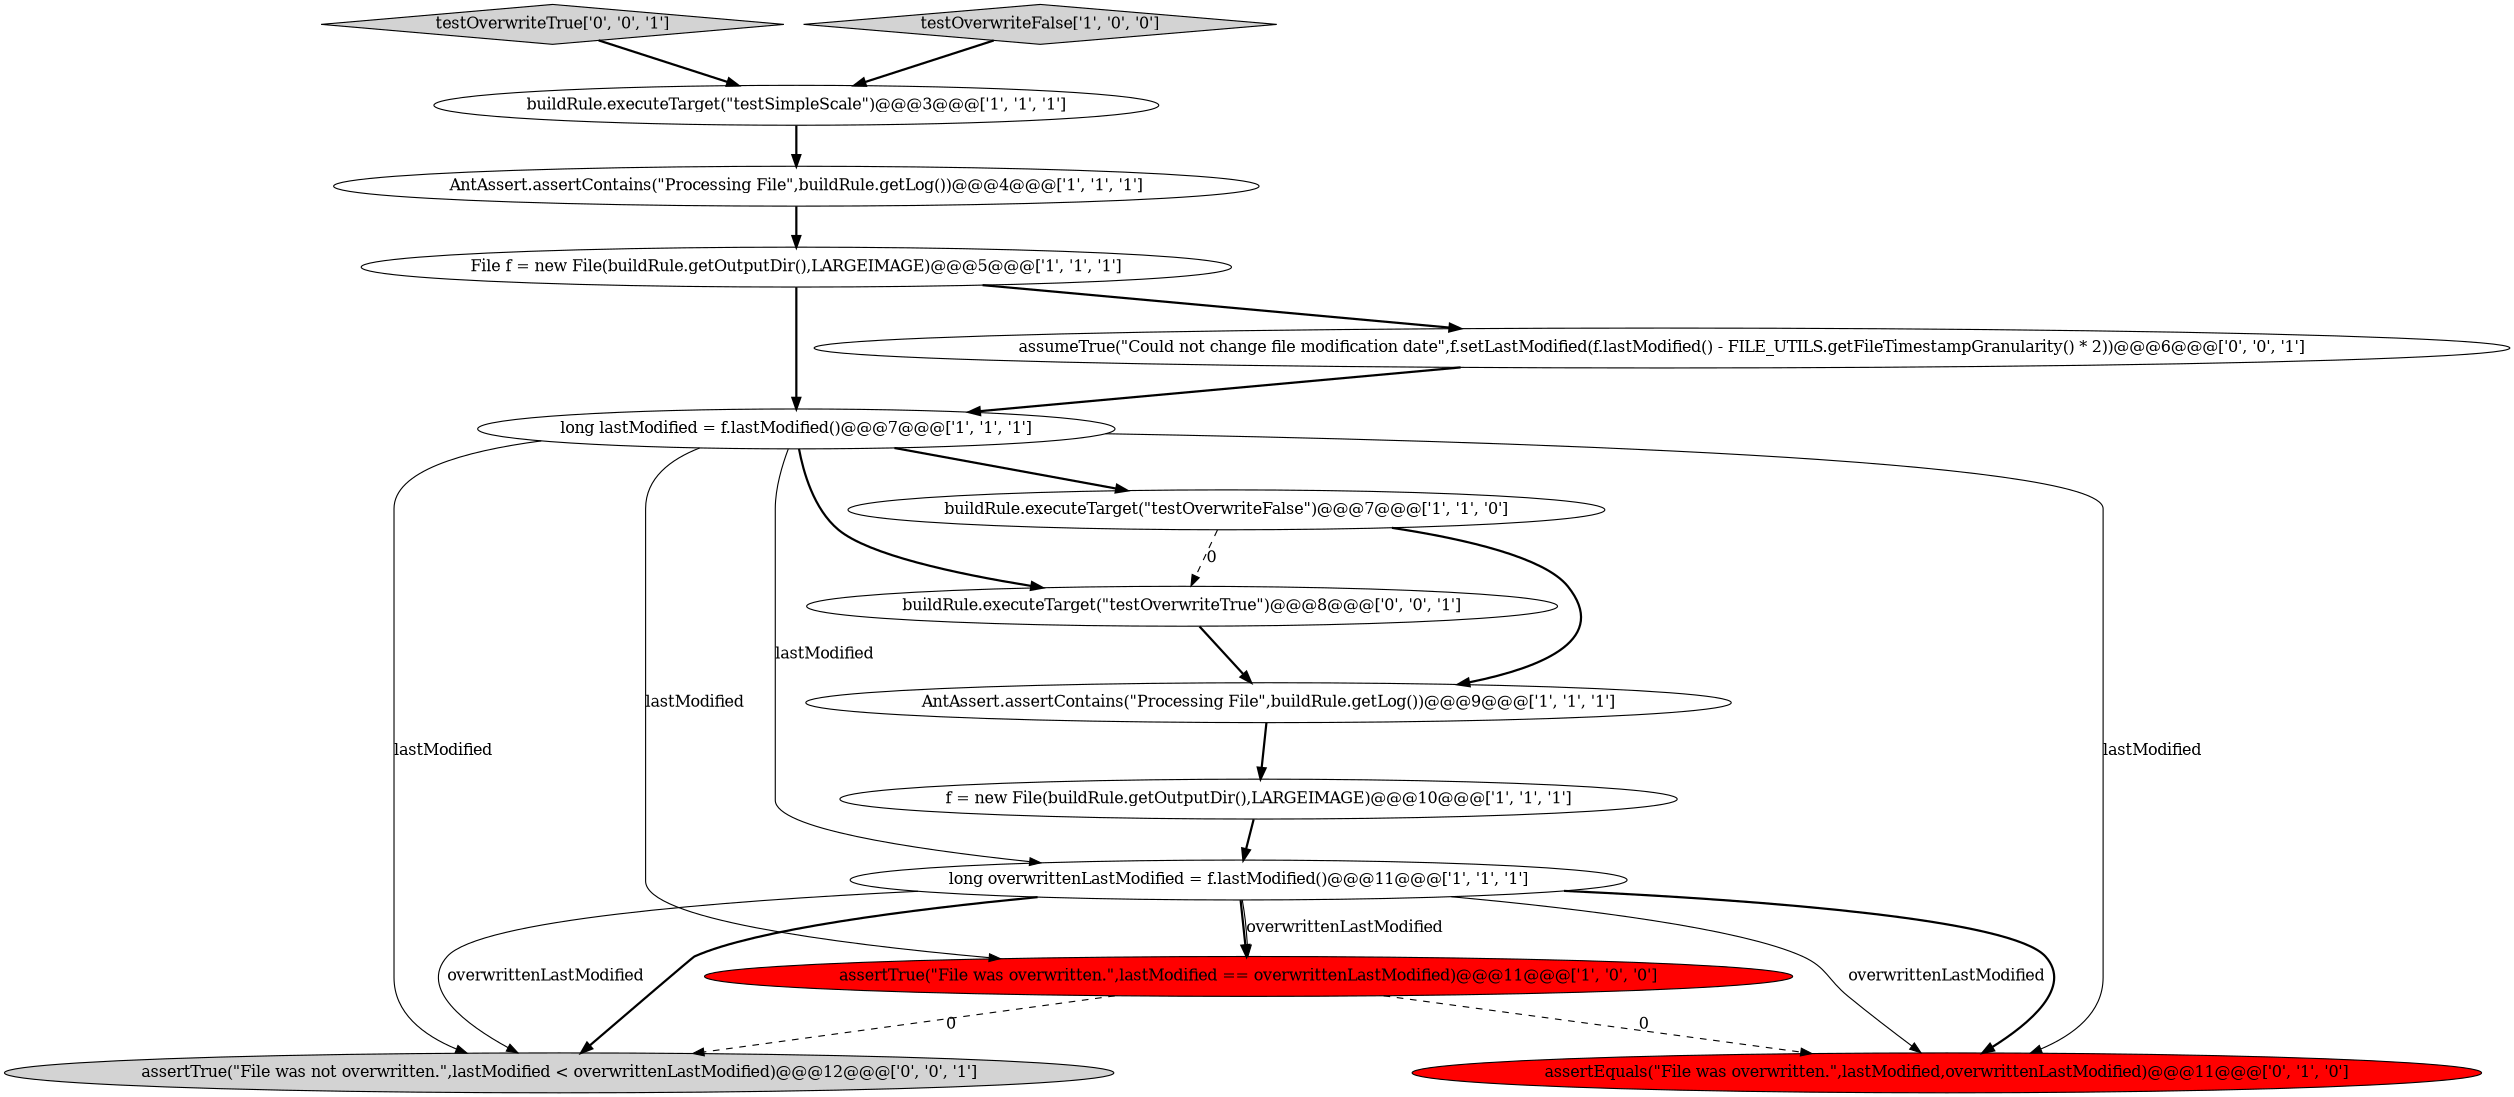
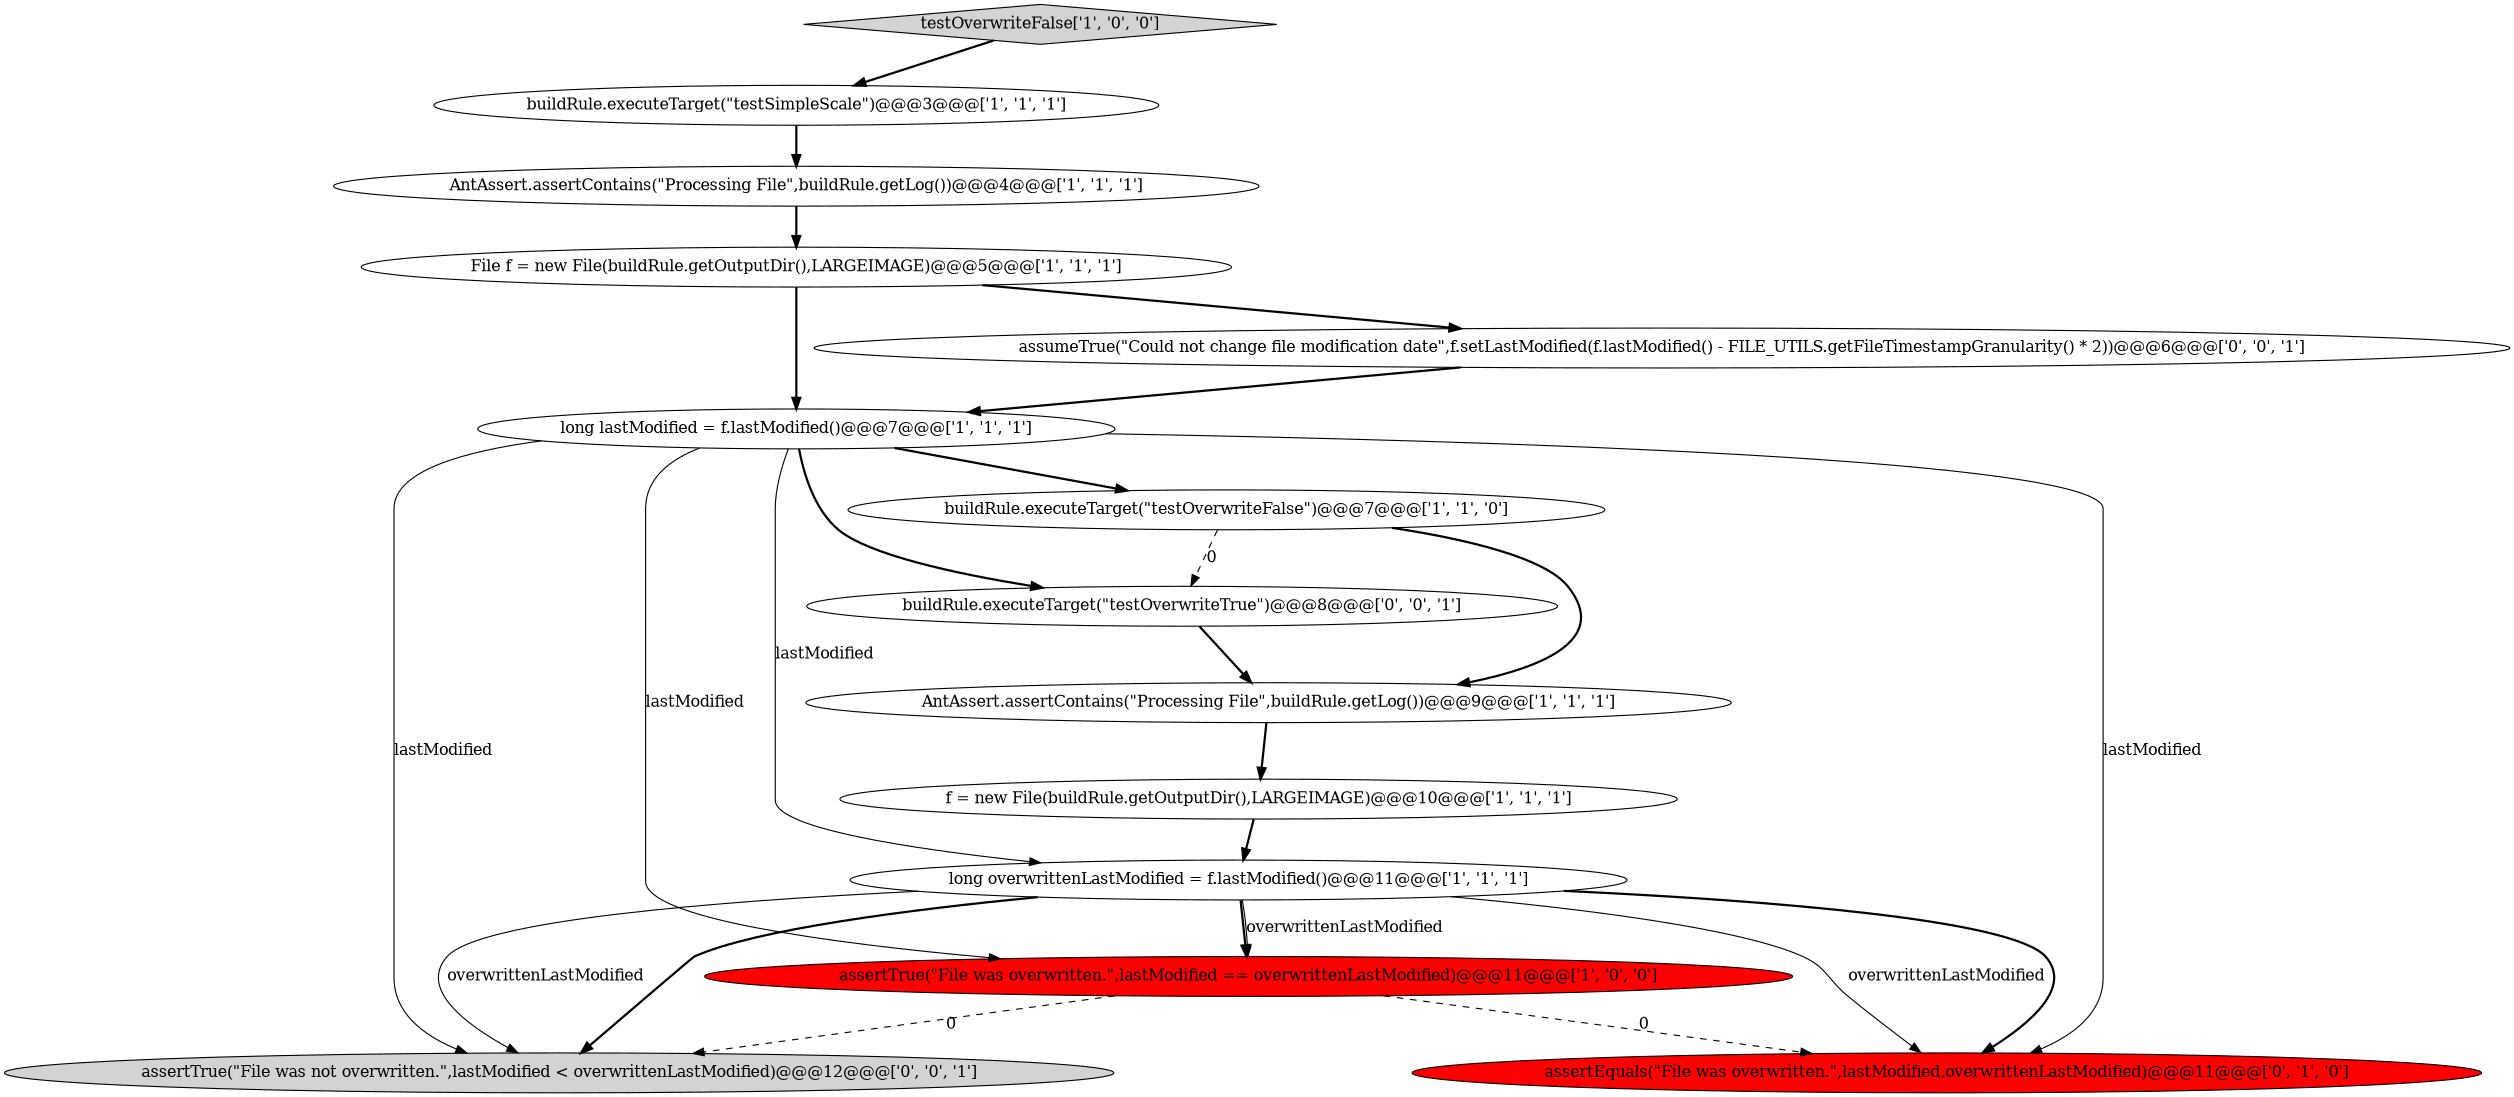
(553, 24) -> none
